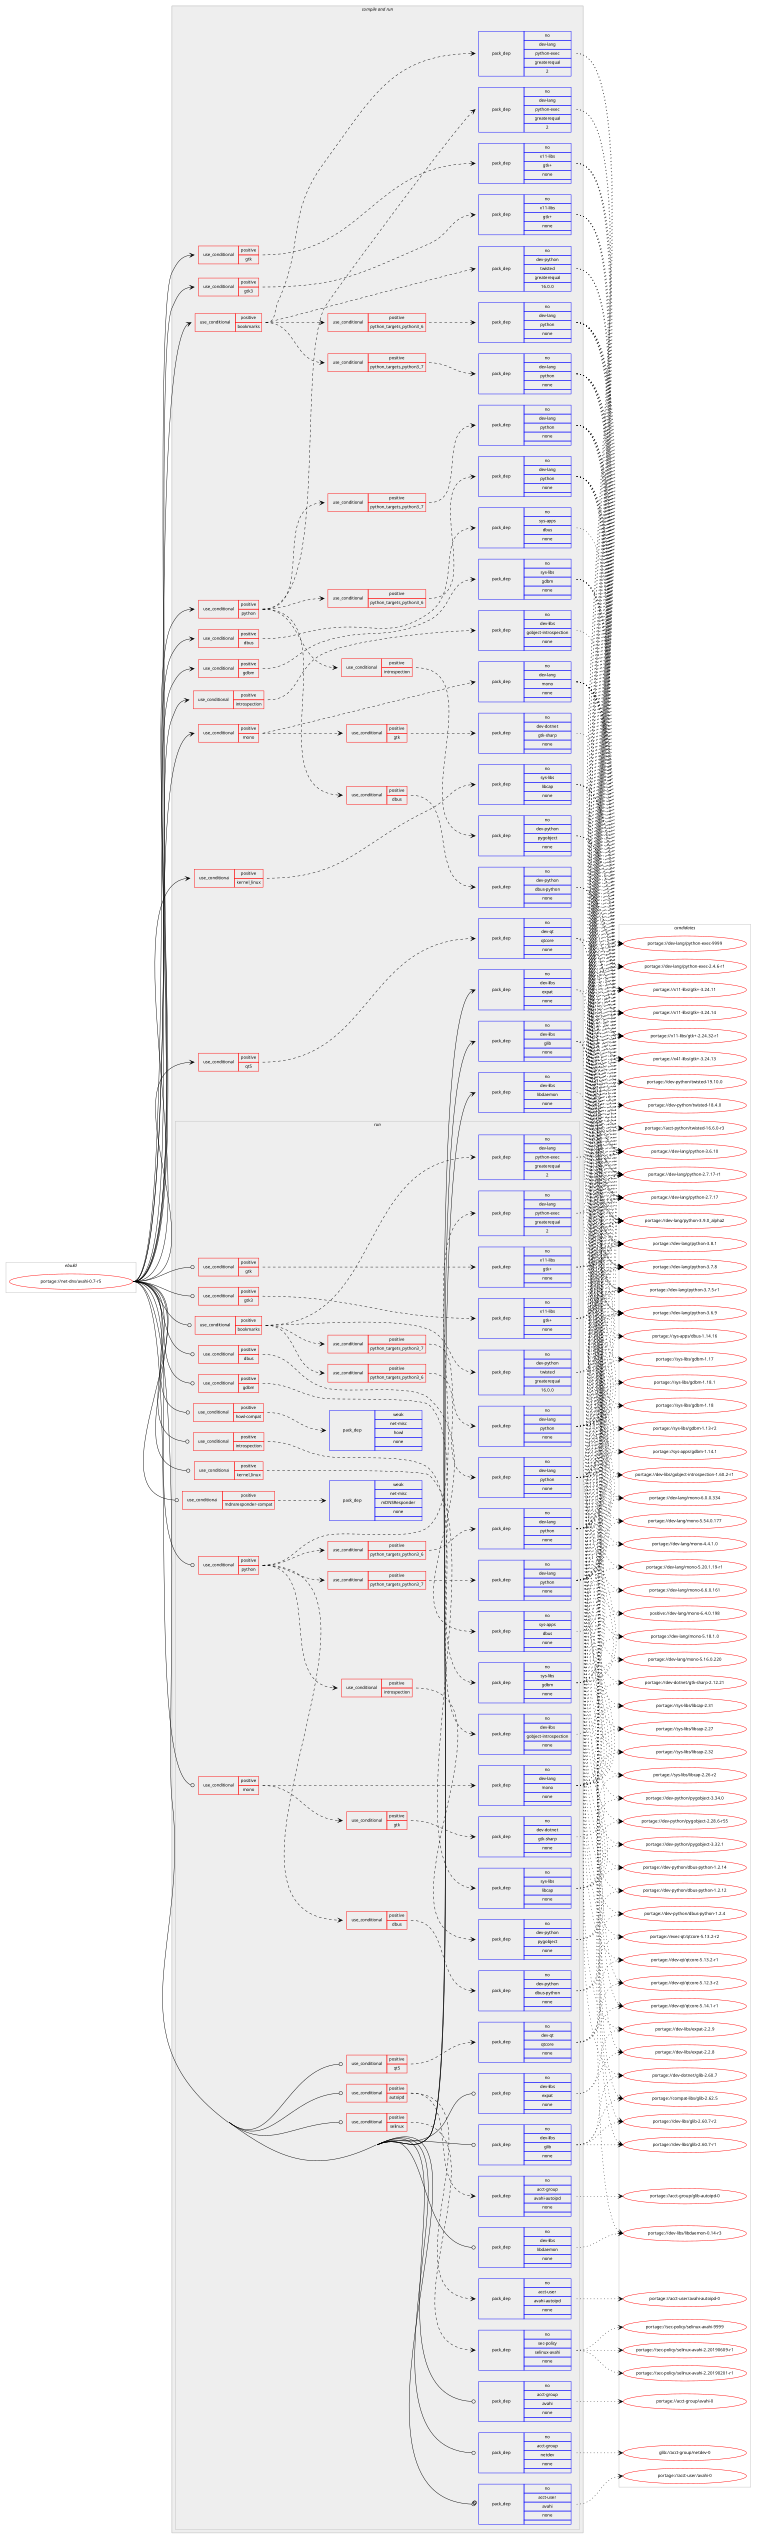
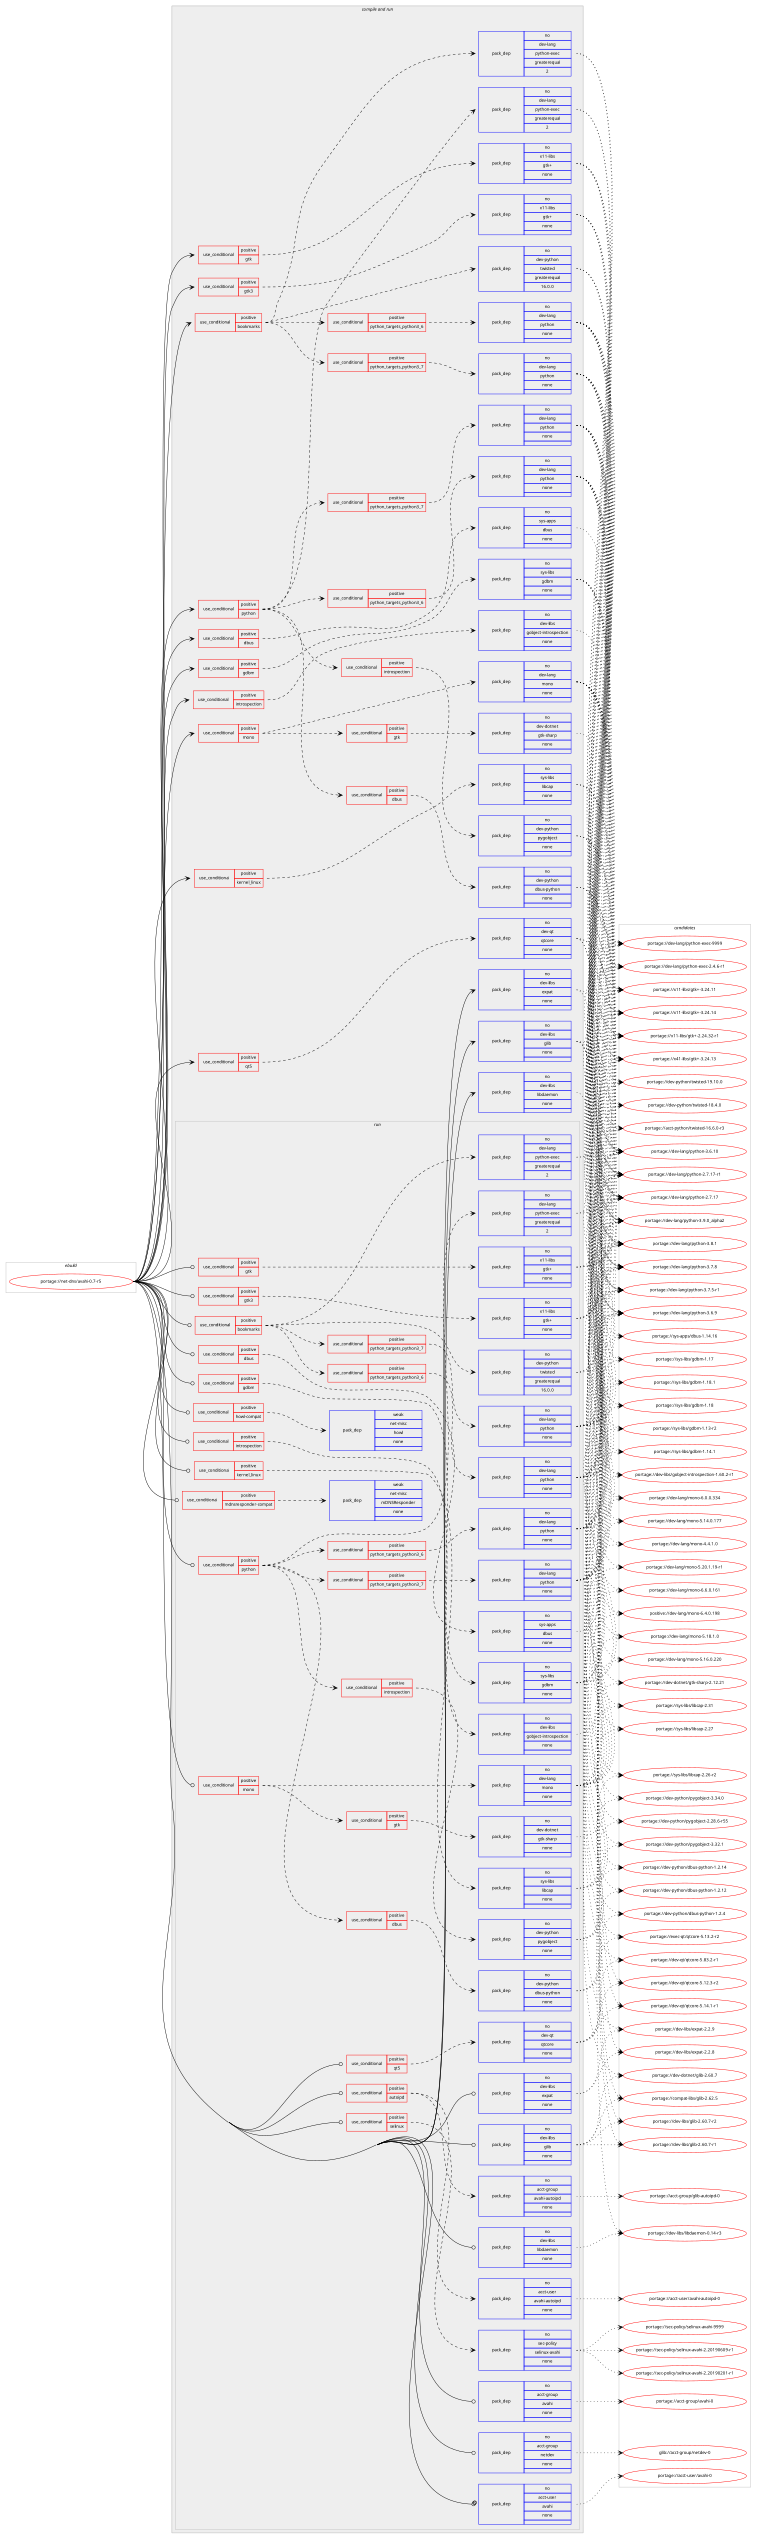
(685, 1452) -> (685, 1452)
(685, 1521) -> (685, 1521)
(685, 1752) -> none
(685, 1960) -> (685, 1960)
